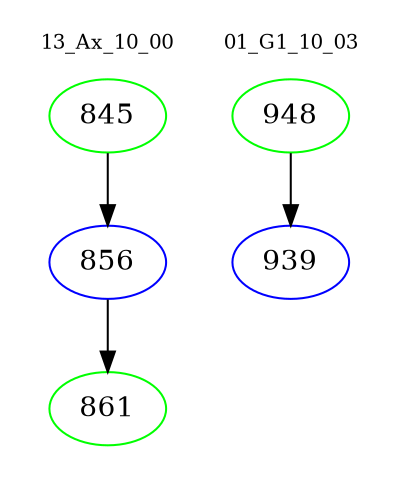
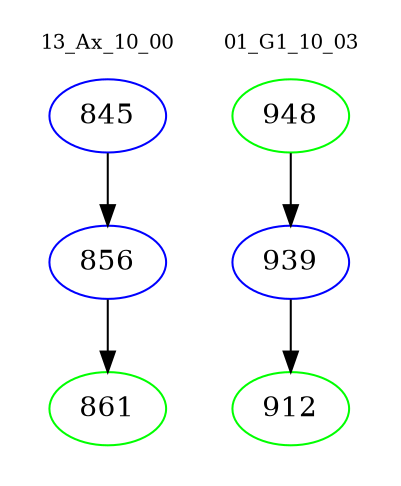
(108, 116) -> (108, 116)
none -> (291, 409)
